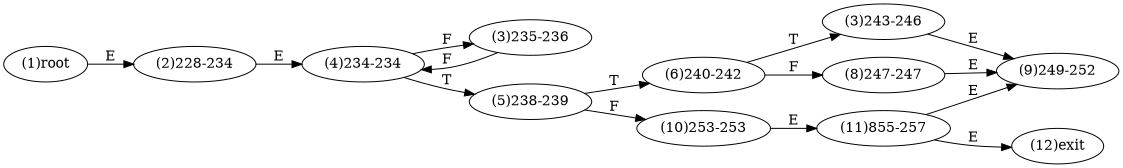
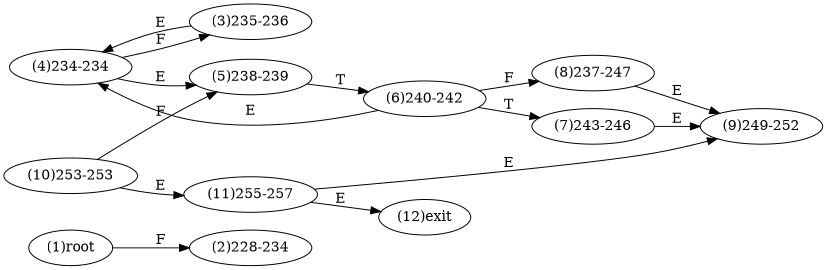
(884, 22) -> (593, 126)
(111, 57) -> (161, 240)
(447, 60) -> (161, 23)
(274, 64) -> (240, 125)
(884, 75) -> (593, 73)
(447, 80) -> (161, 78)
(610, 114) -> (152, 127)
(884, 128) -> (251, 195)
